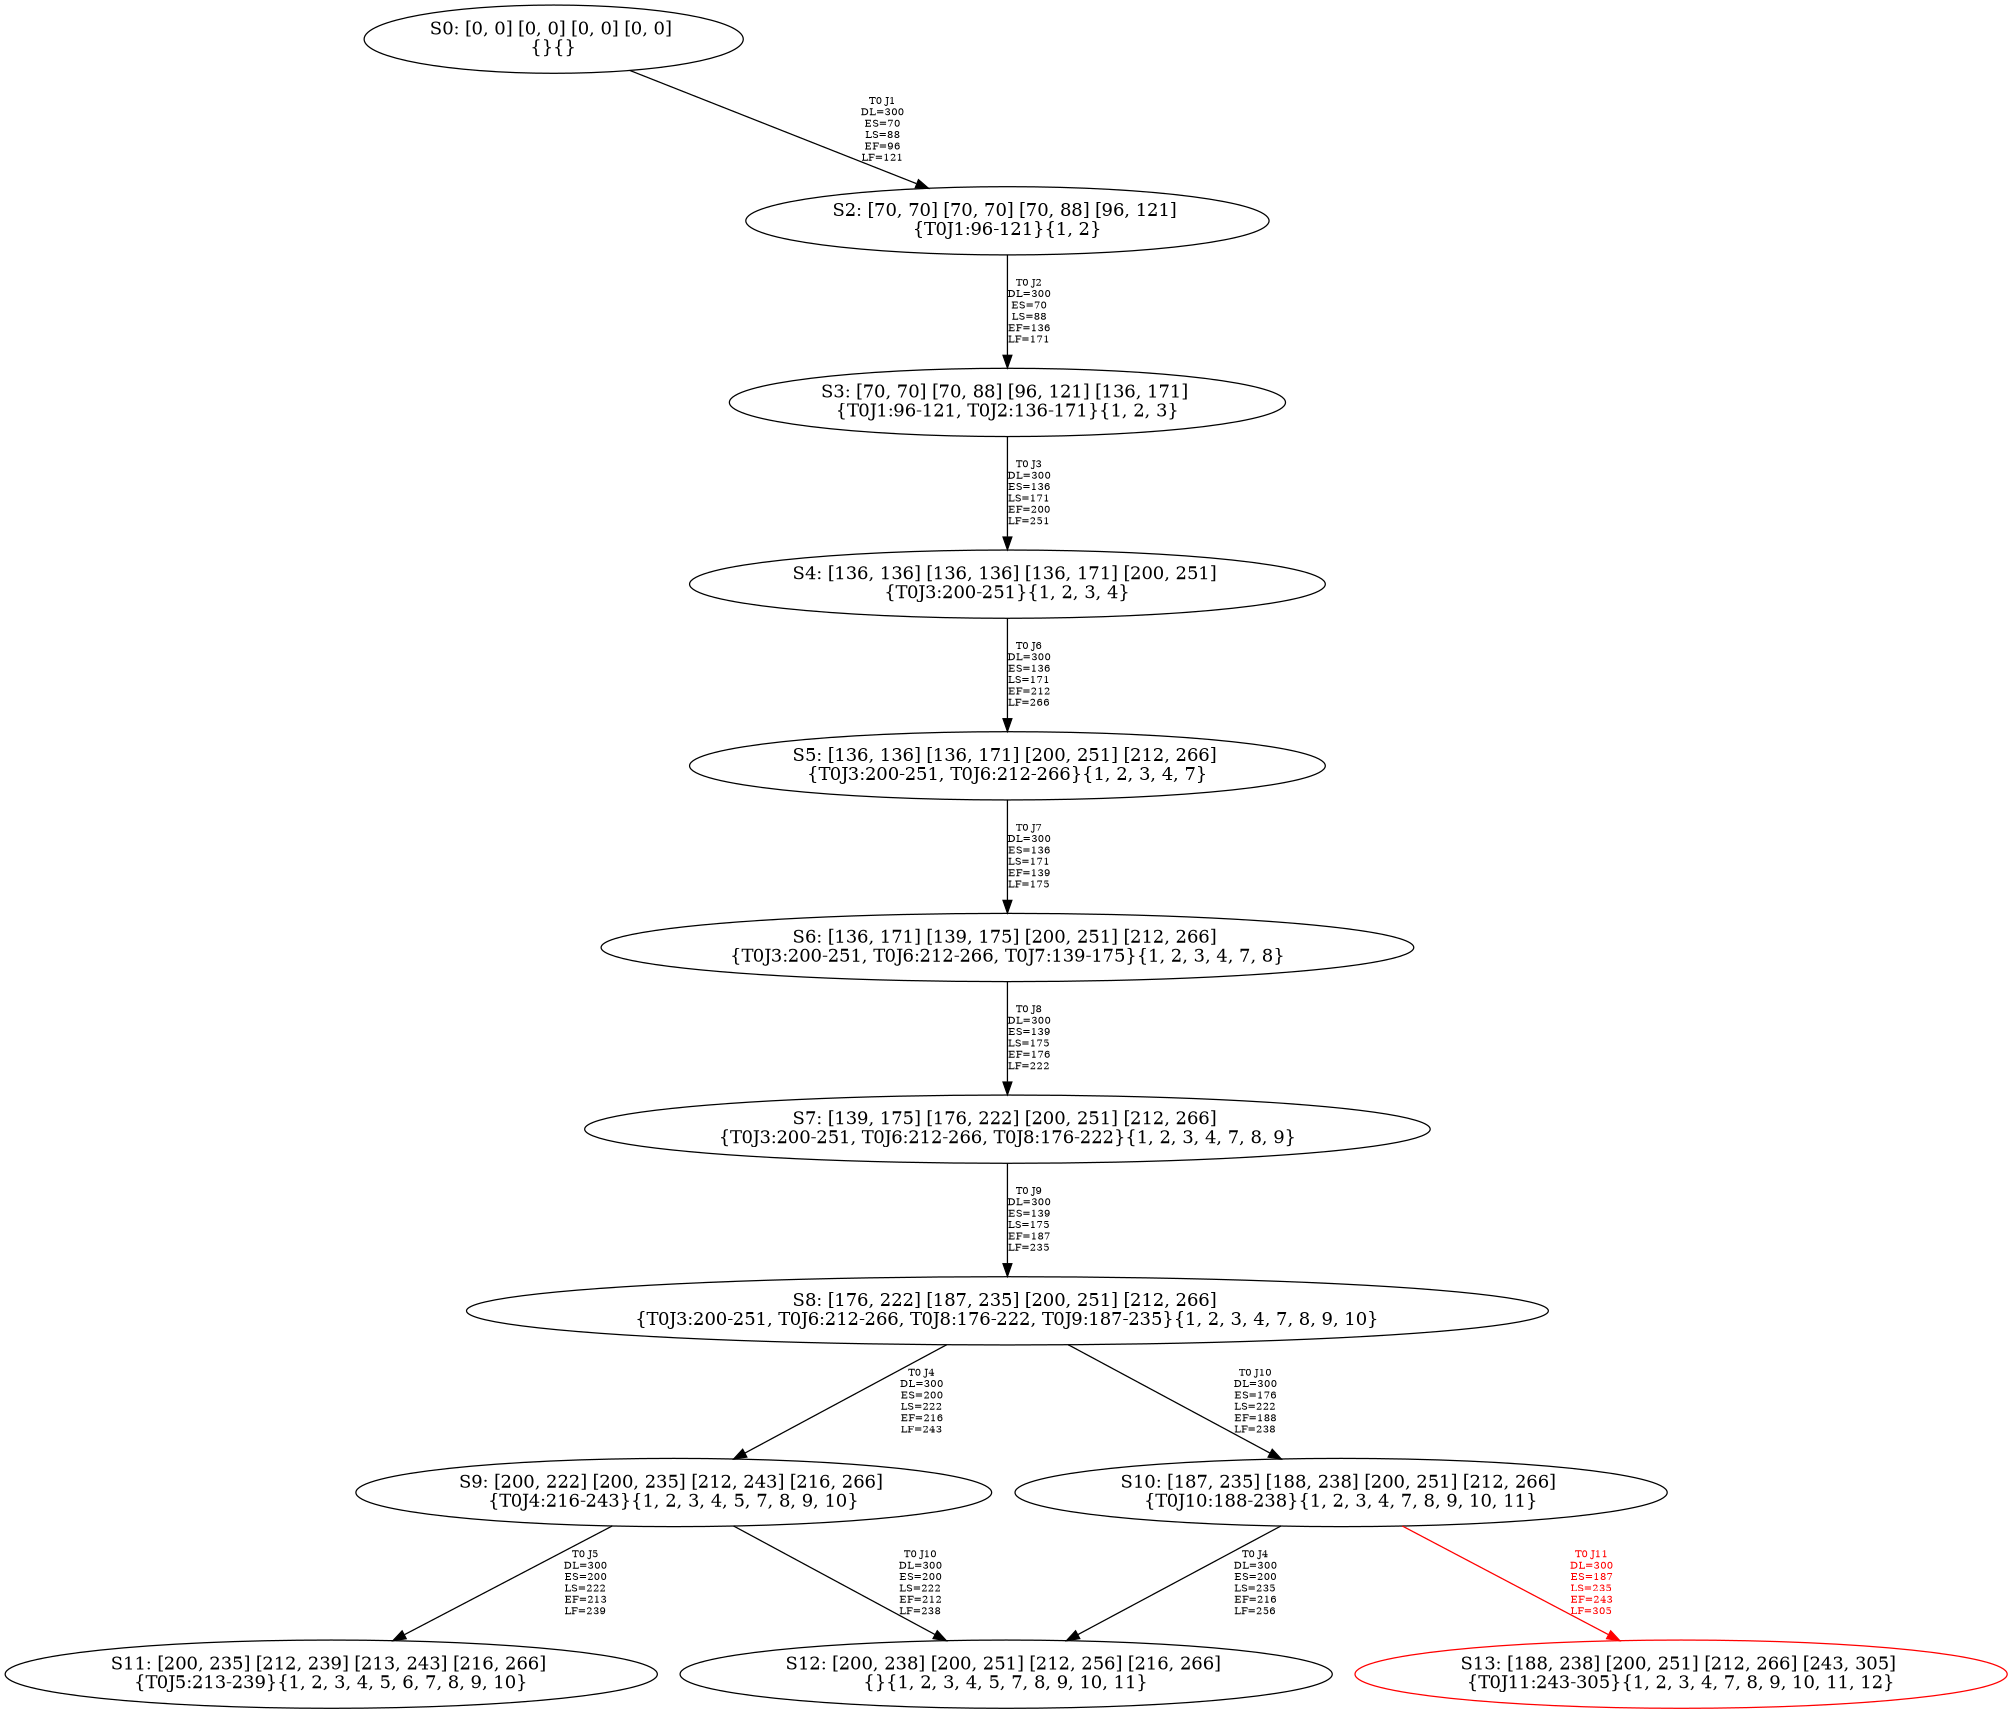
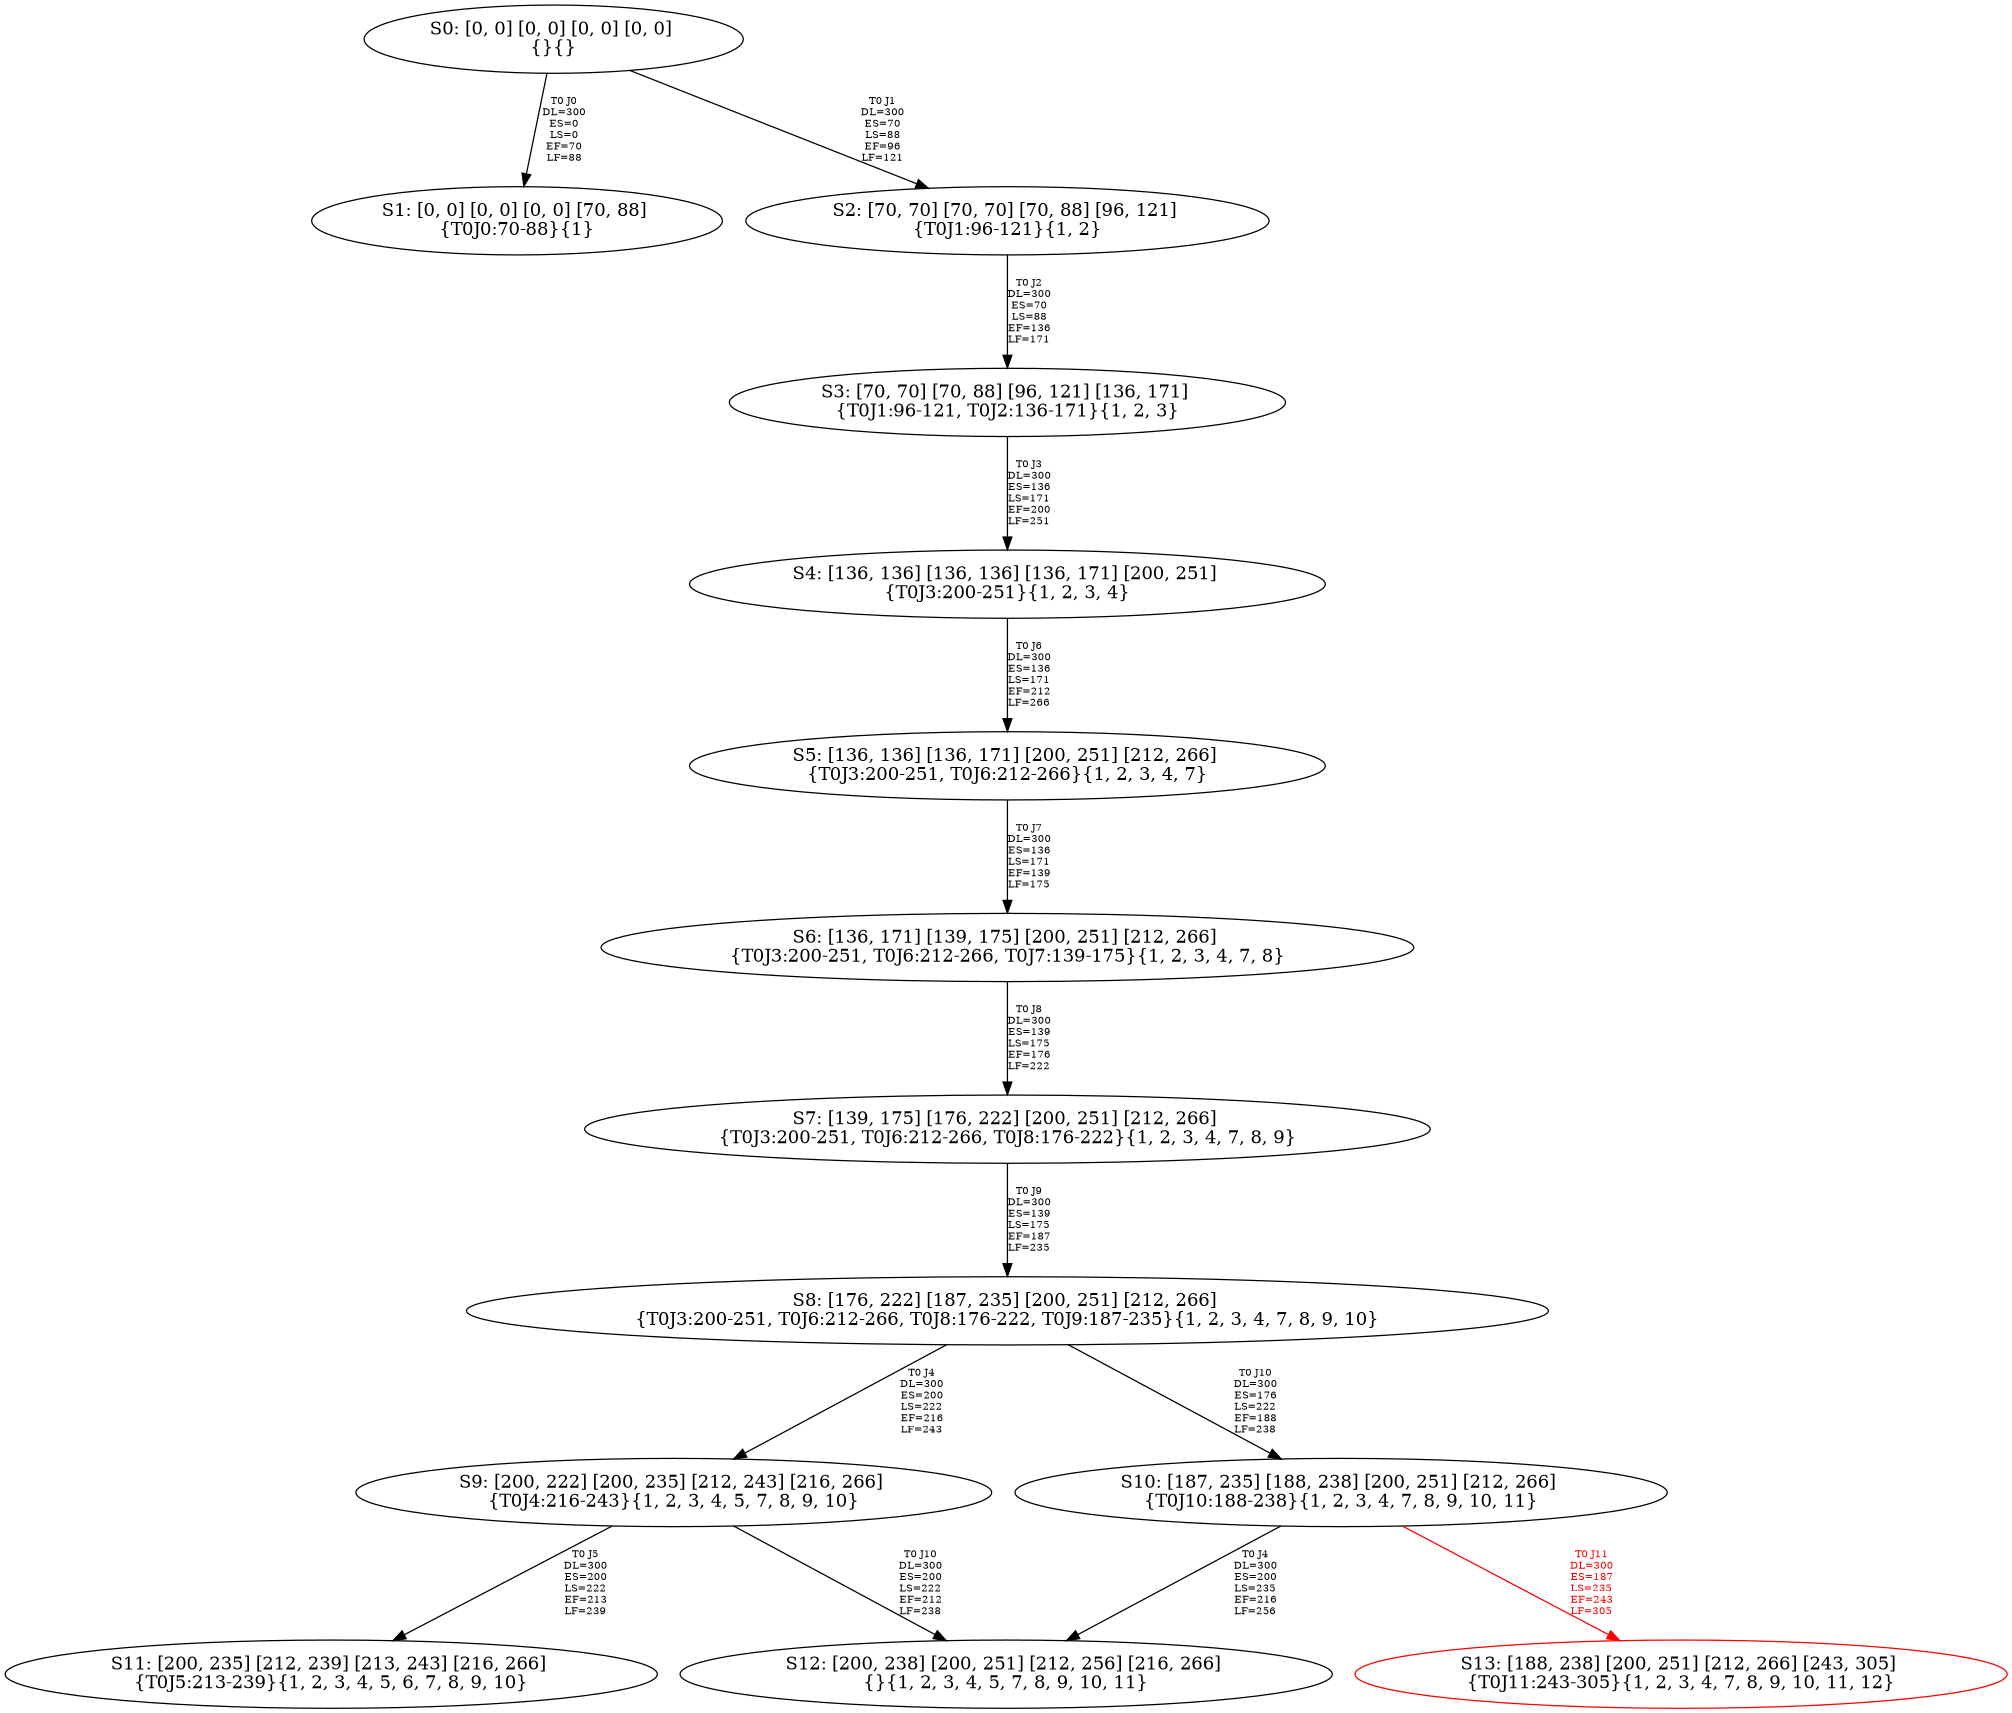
none -> (517, 221)
